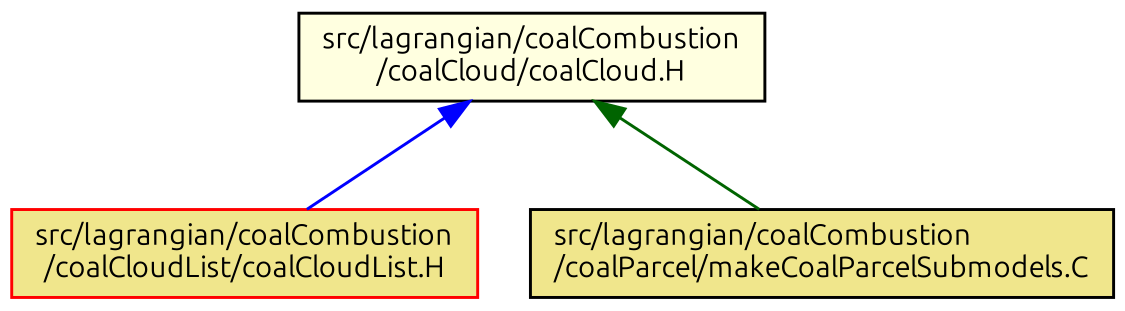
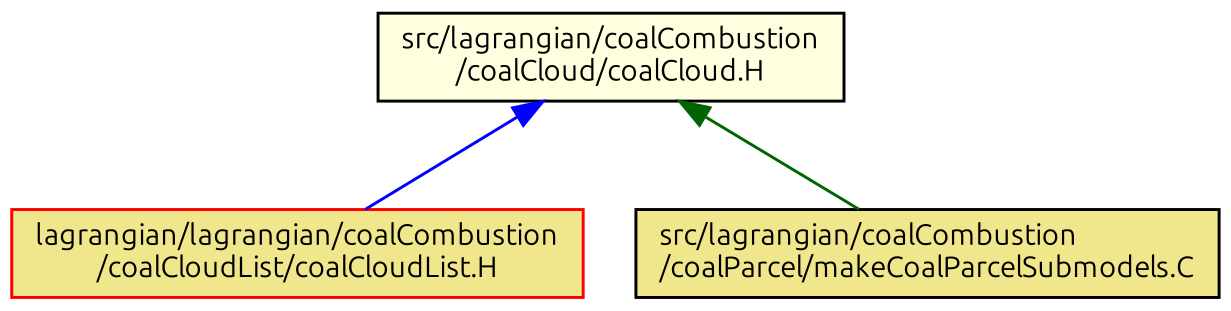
(245, 253) -> (297, 253)
